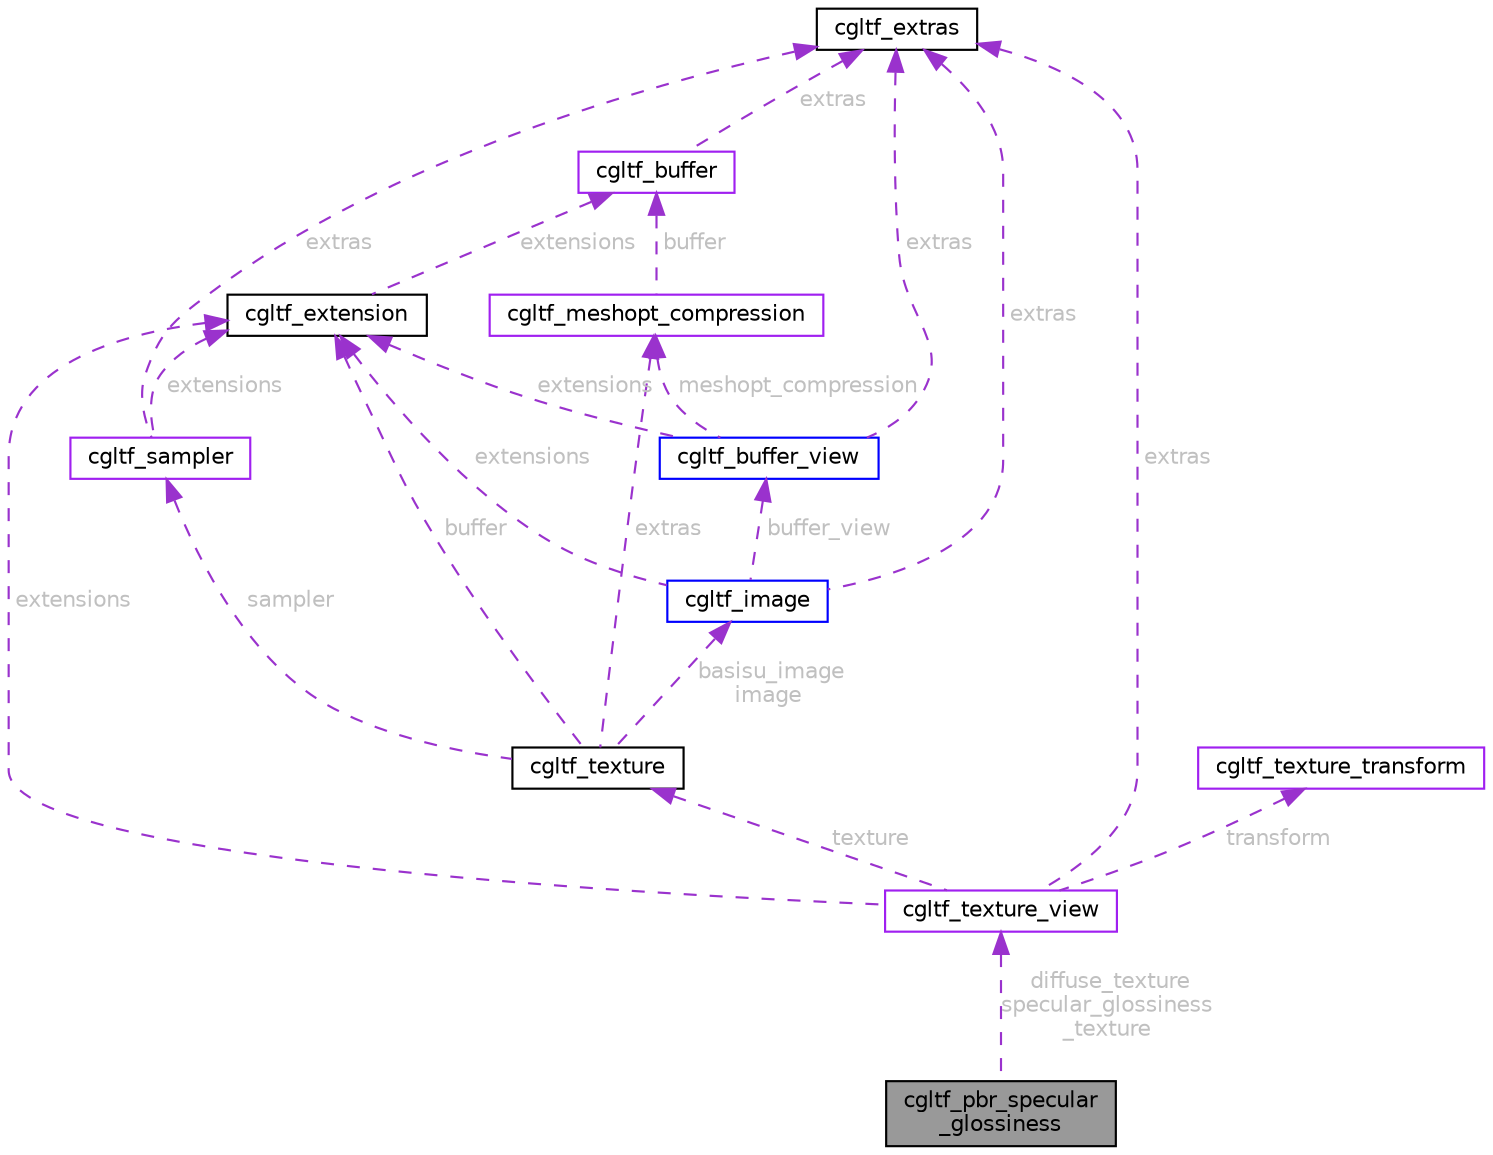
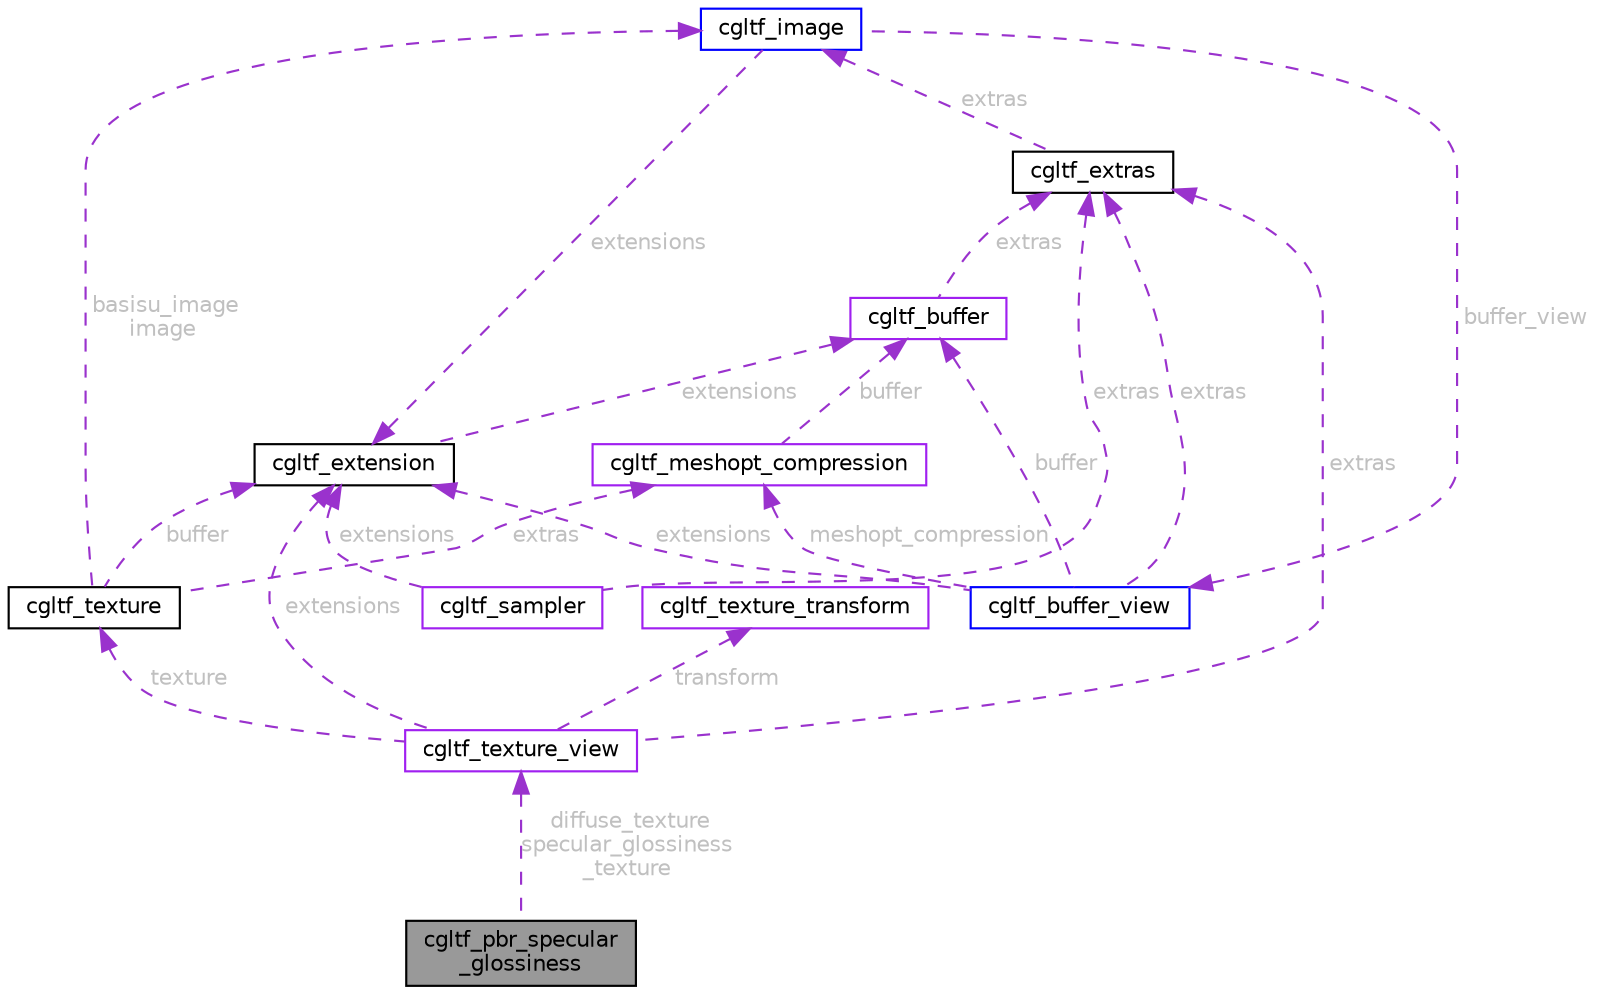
(1003, 370) -> (947, 105)
none -> (1021, 469)
(300, 686) -> none
